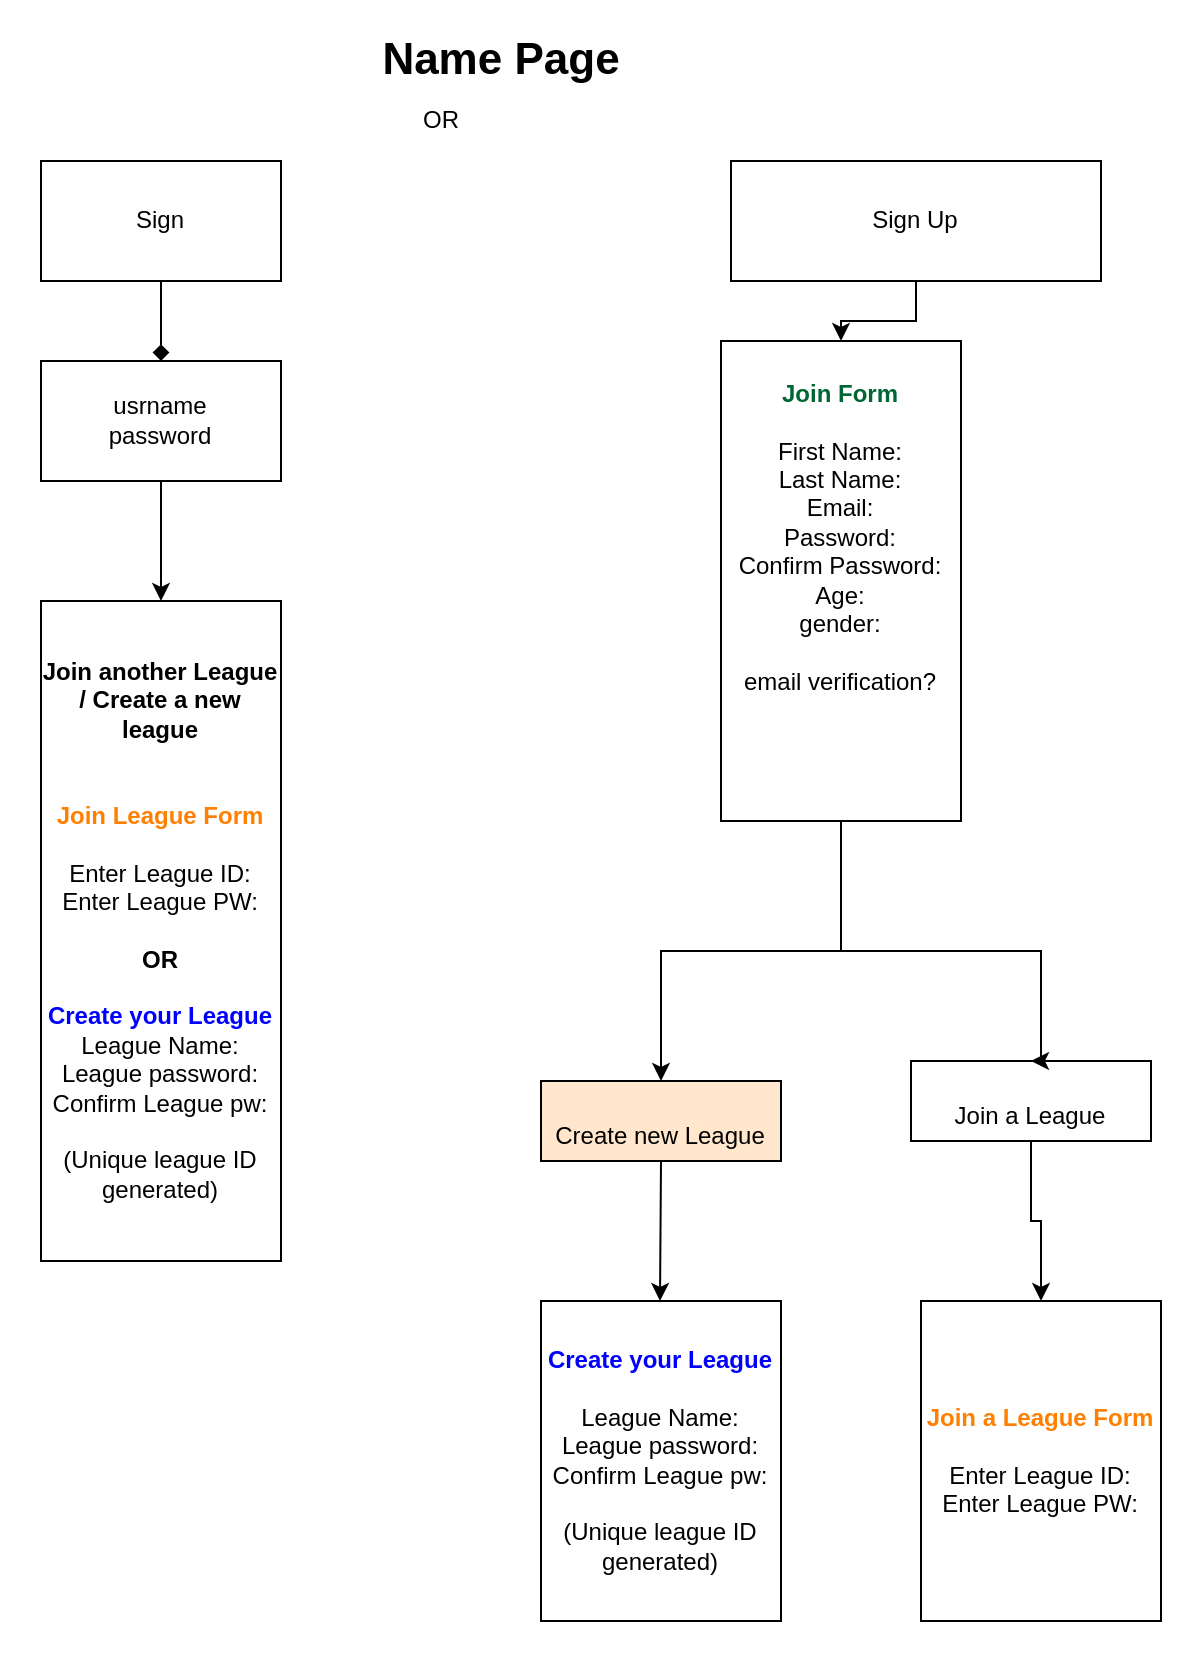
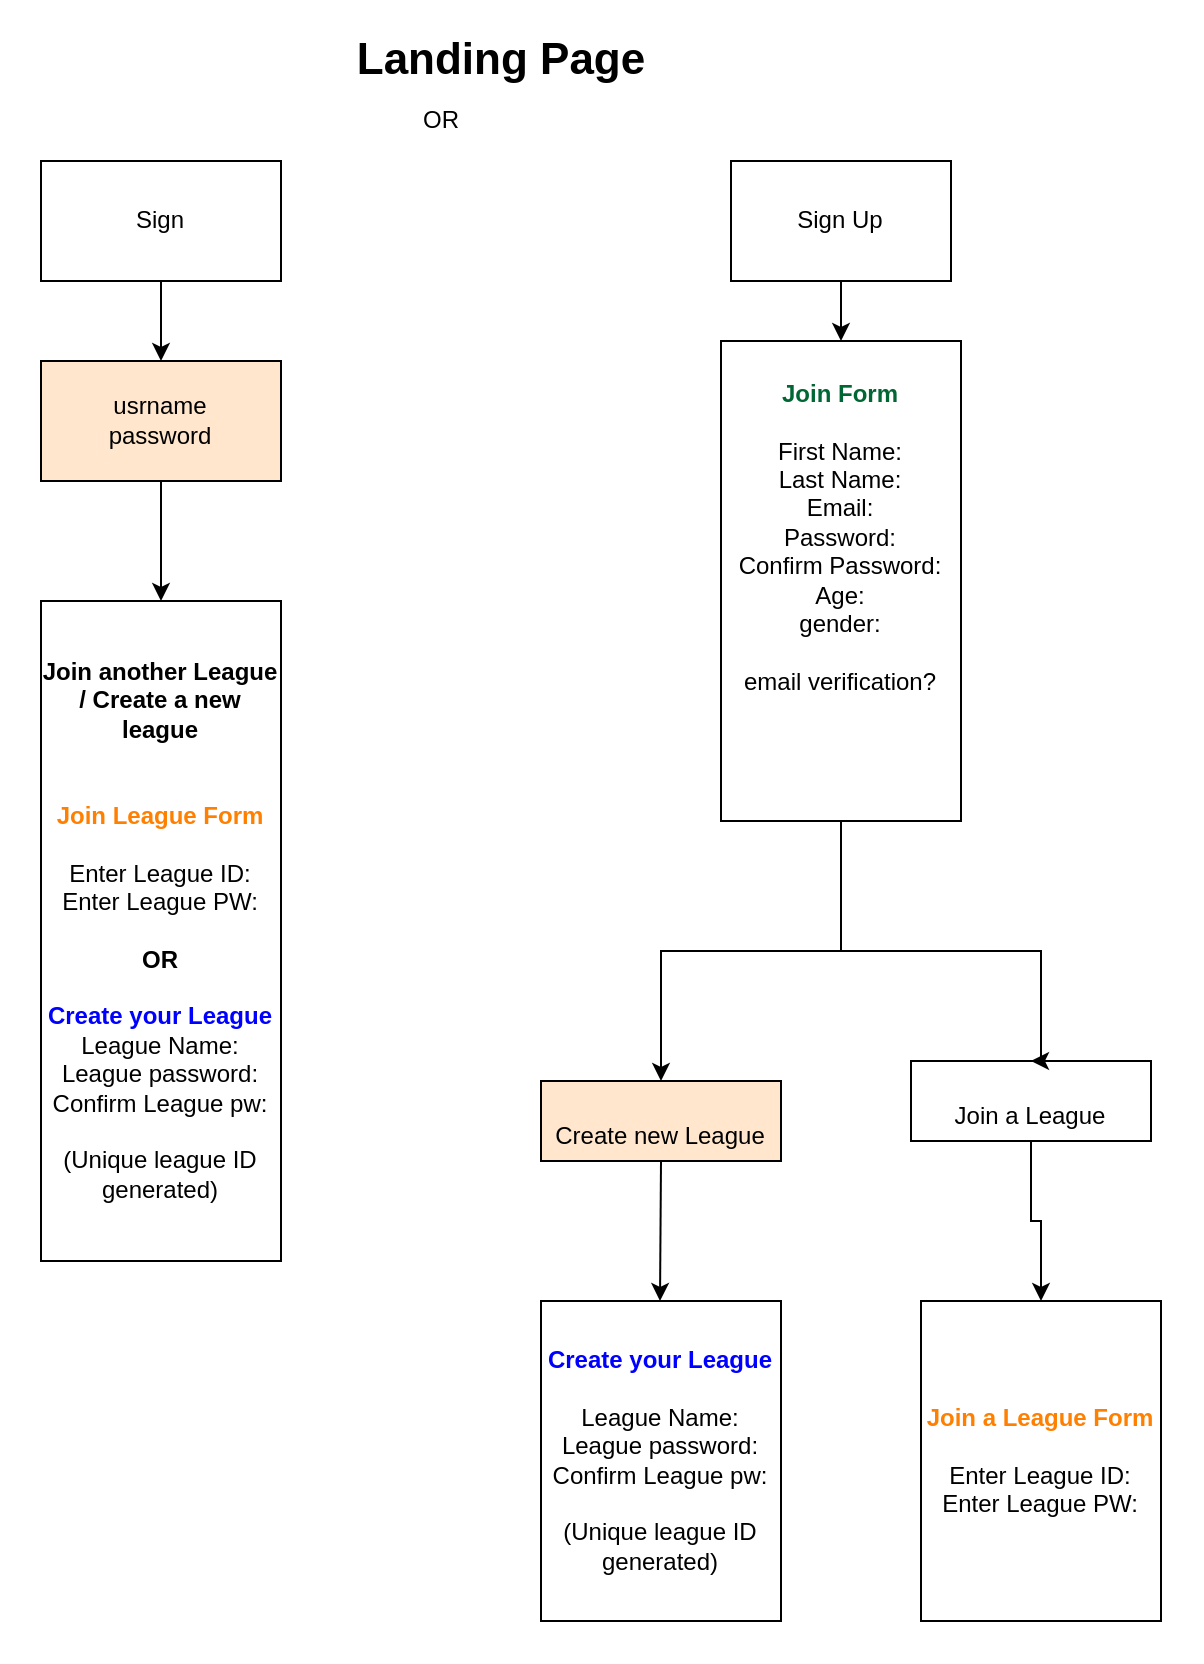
(502, 61) -> (502, 61)
(916, 221) -> (841, 221)
(161, 345) -> (161, 346)
(161, 421) -> (161, 421)
